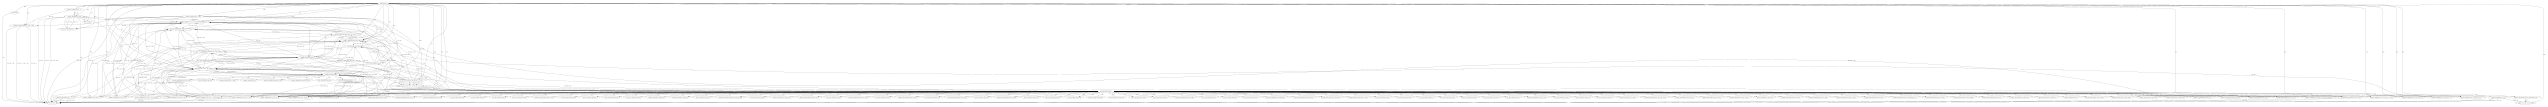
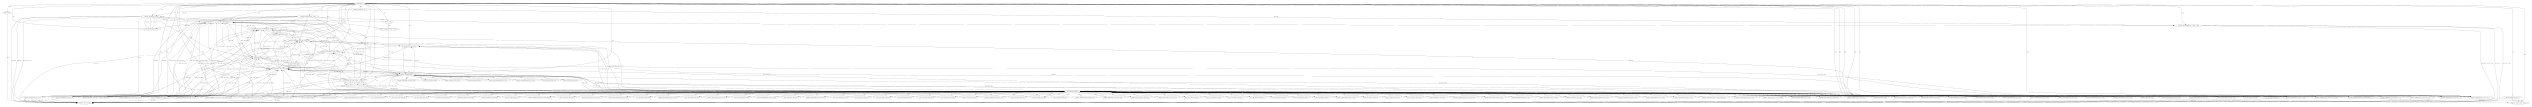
none -> (388, 29)
